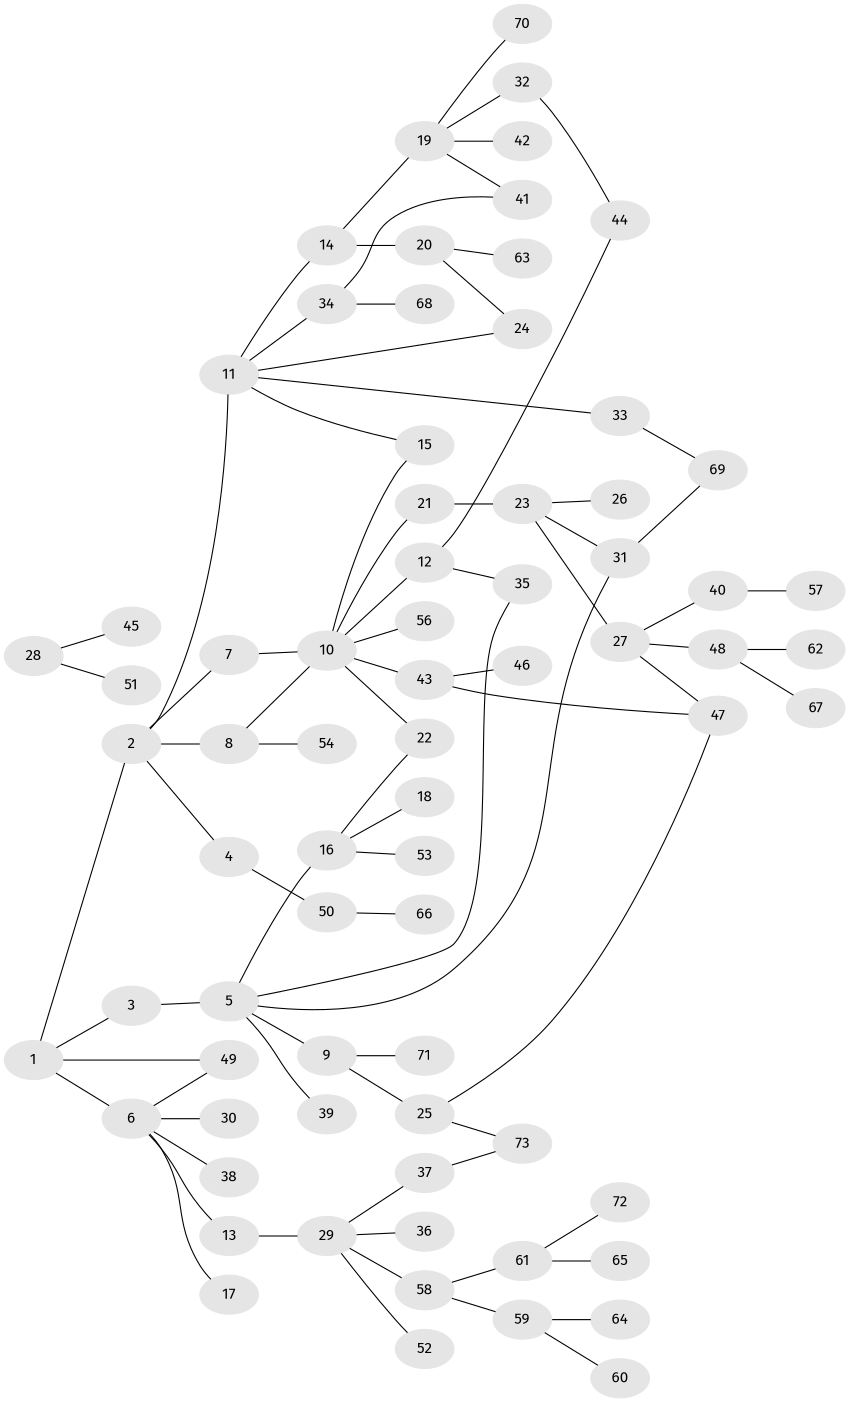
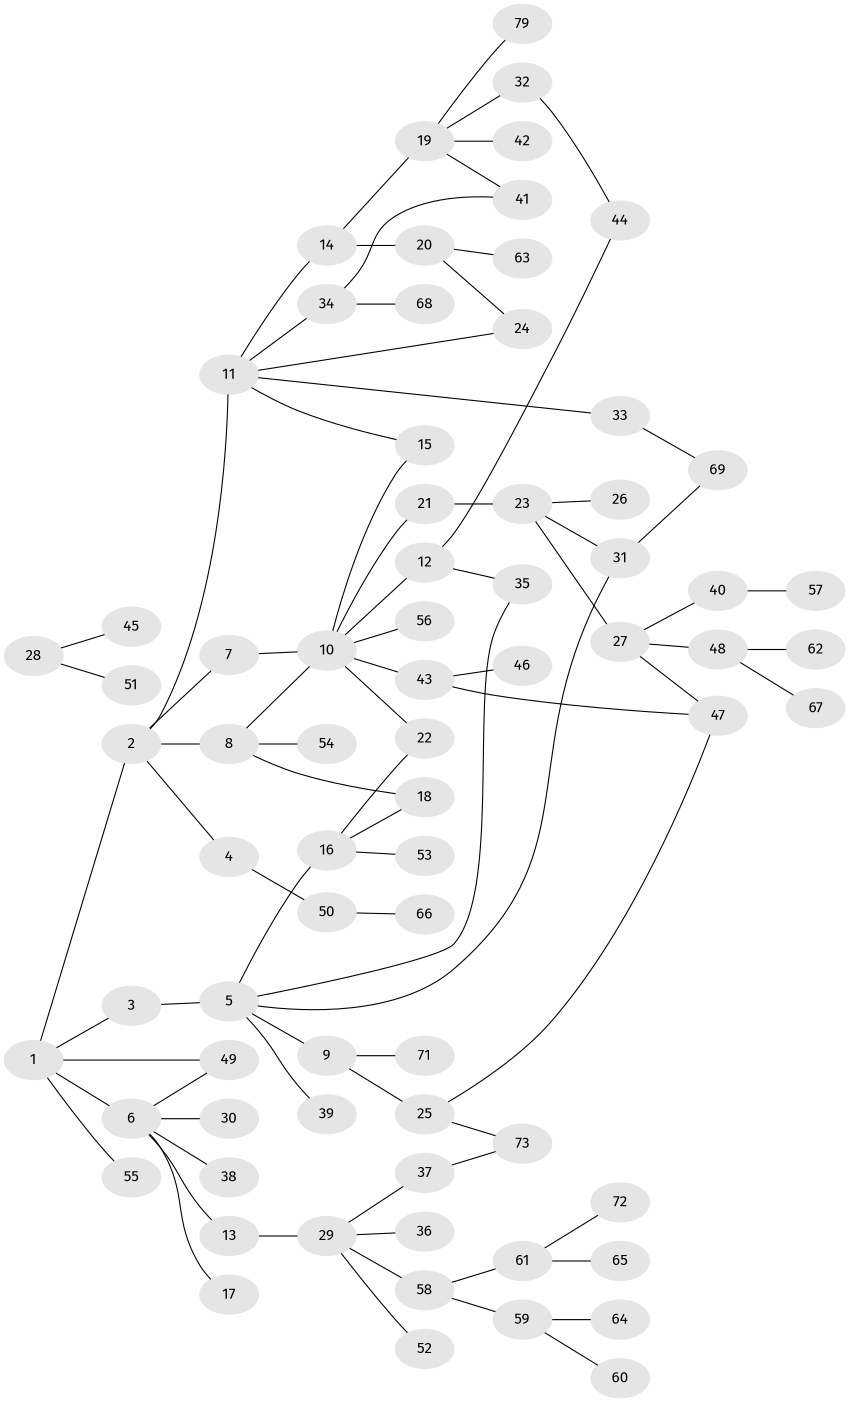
(522, 24) -> (522, 24)
none -> (323, 780)
none -> (131, 1177)
